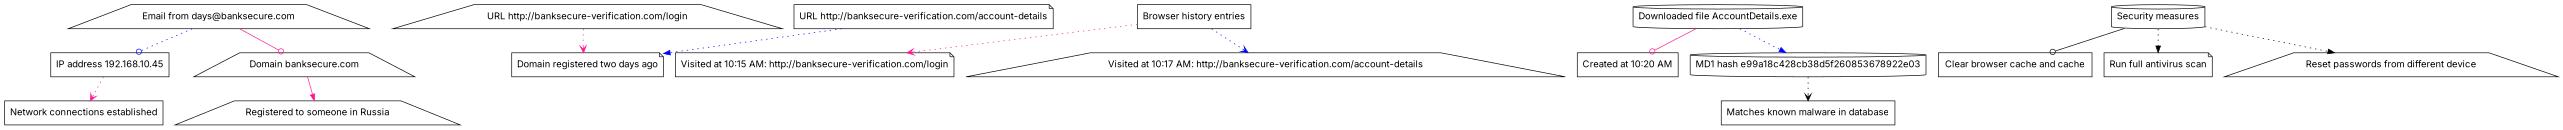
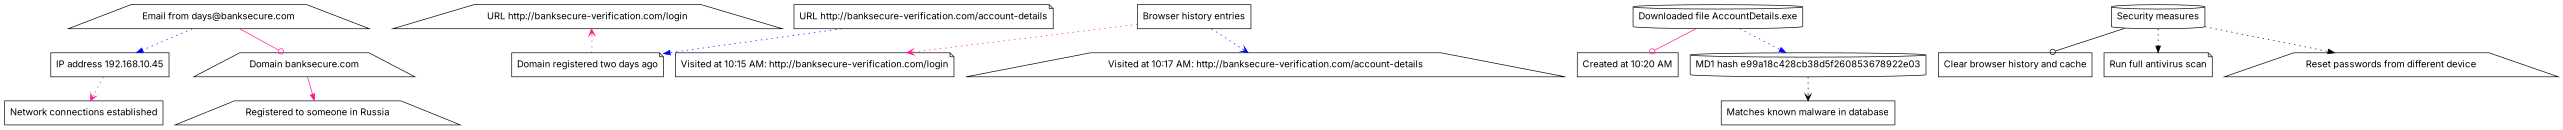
(583, 37) -> (592, 44)
(167, 40) -> (167, 40)
(2015, 65) -> (2015, 65)
